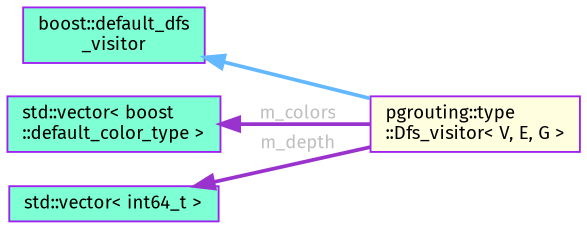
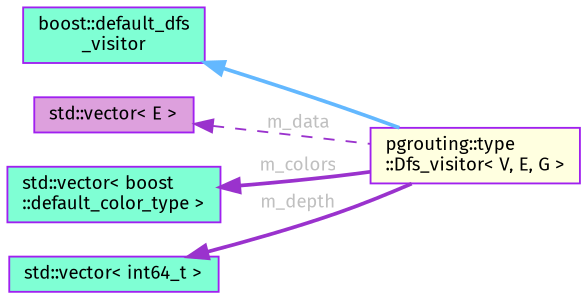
none -> (114, 115)
